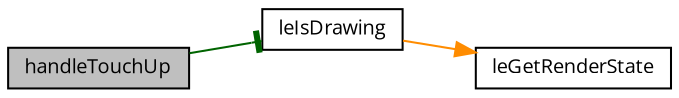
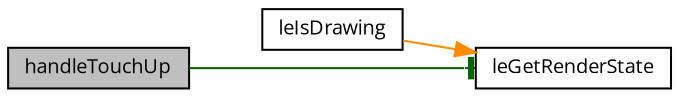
(220, 48) -> (327, 68)
